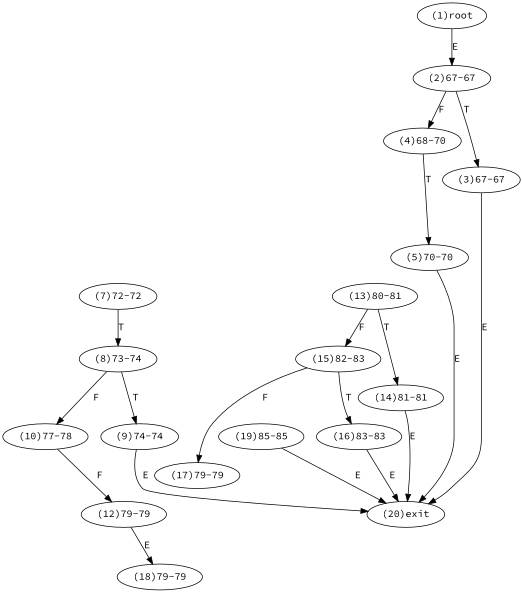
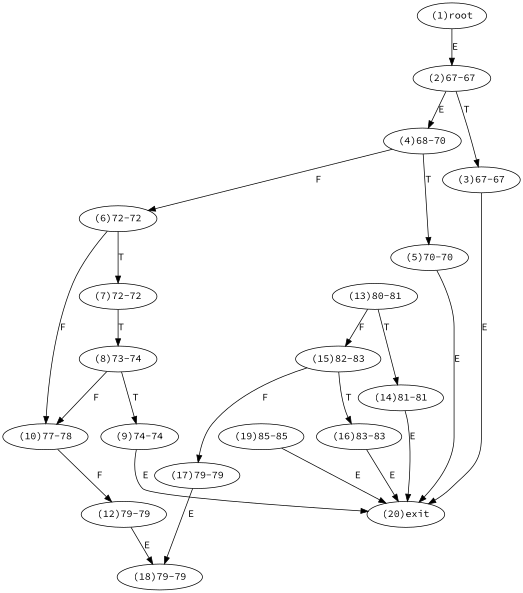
(441, 110) -> (441, 110)
none -> (118, 219)
none -> (180, 523)
